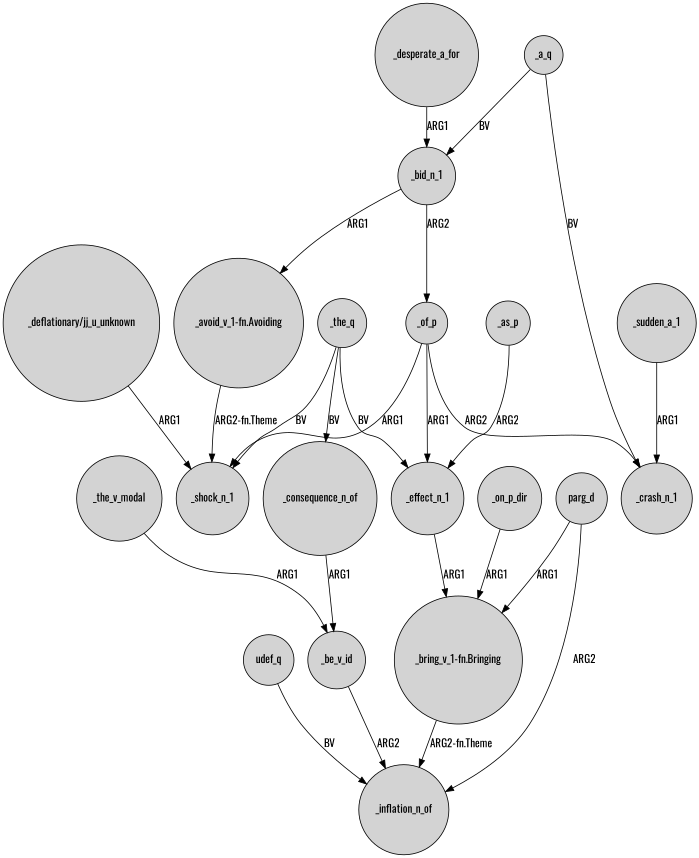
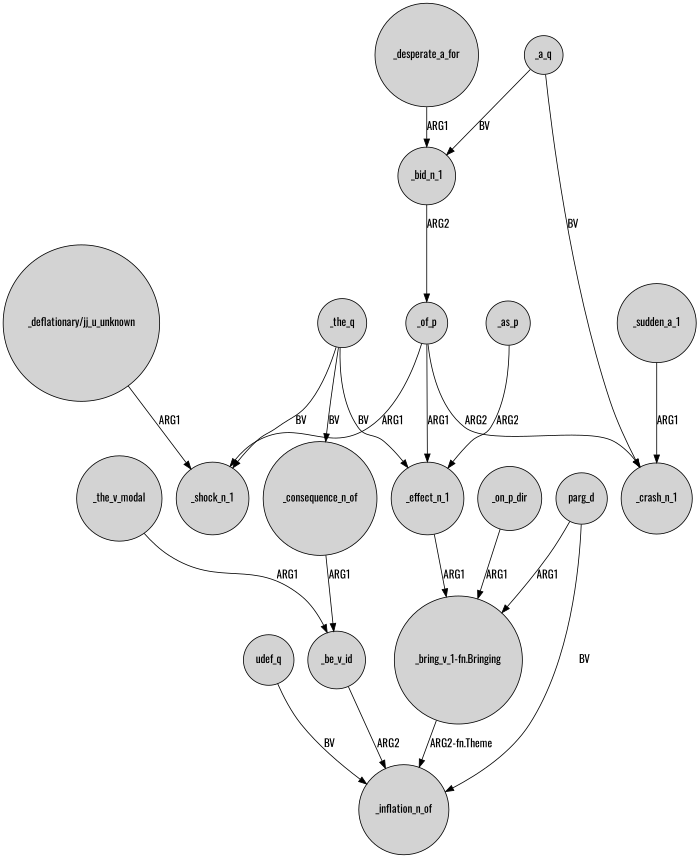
(239, 323) -> none
(584, 660) -> (584, 660)
